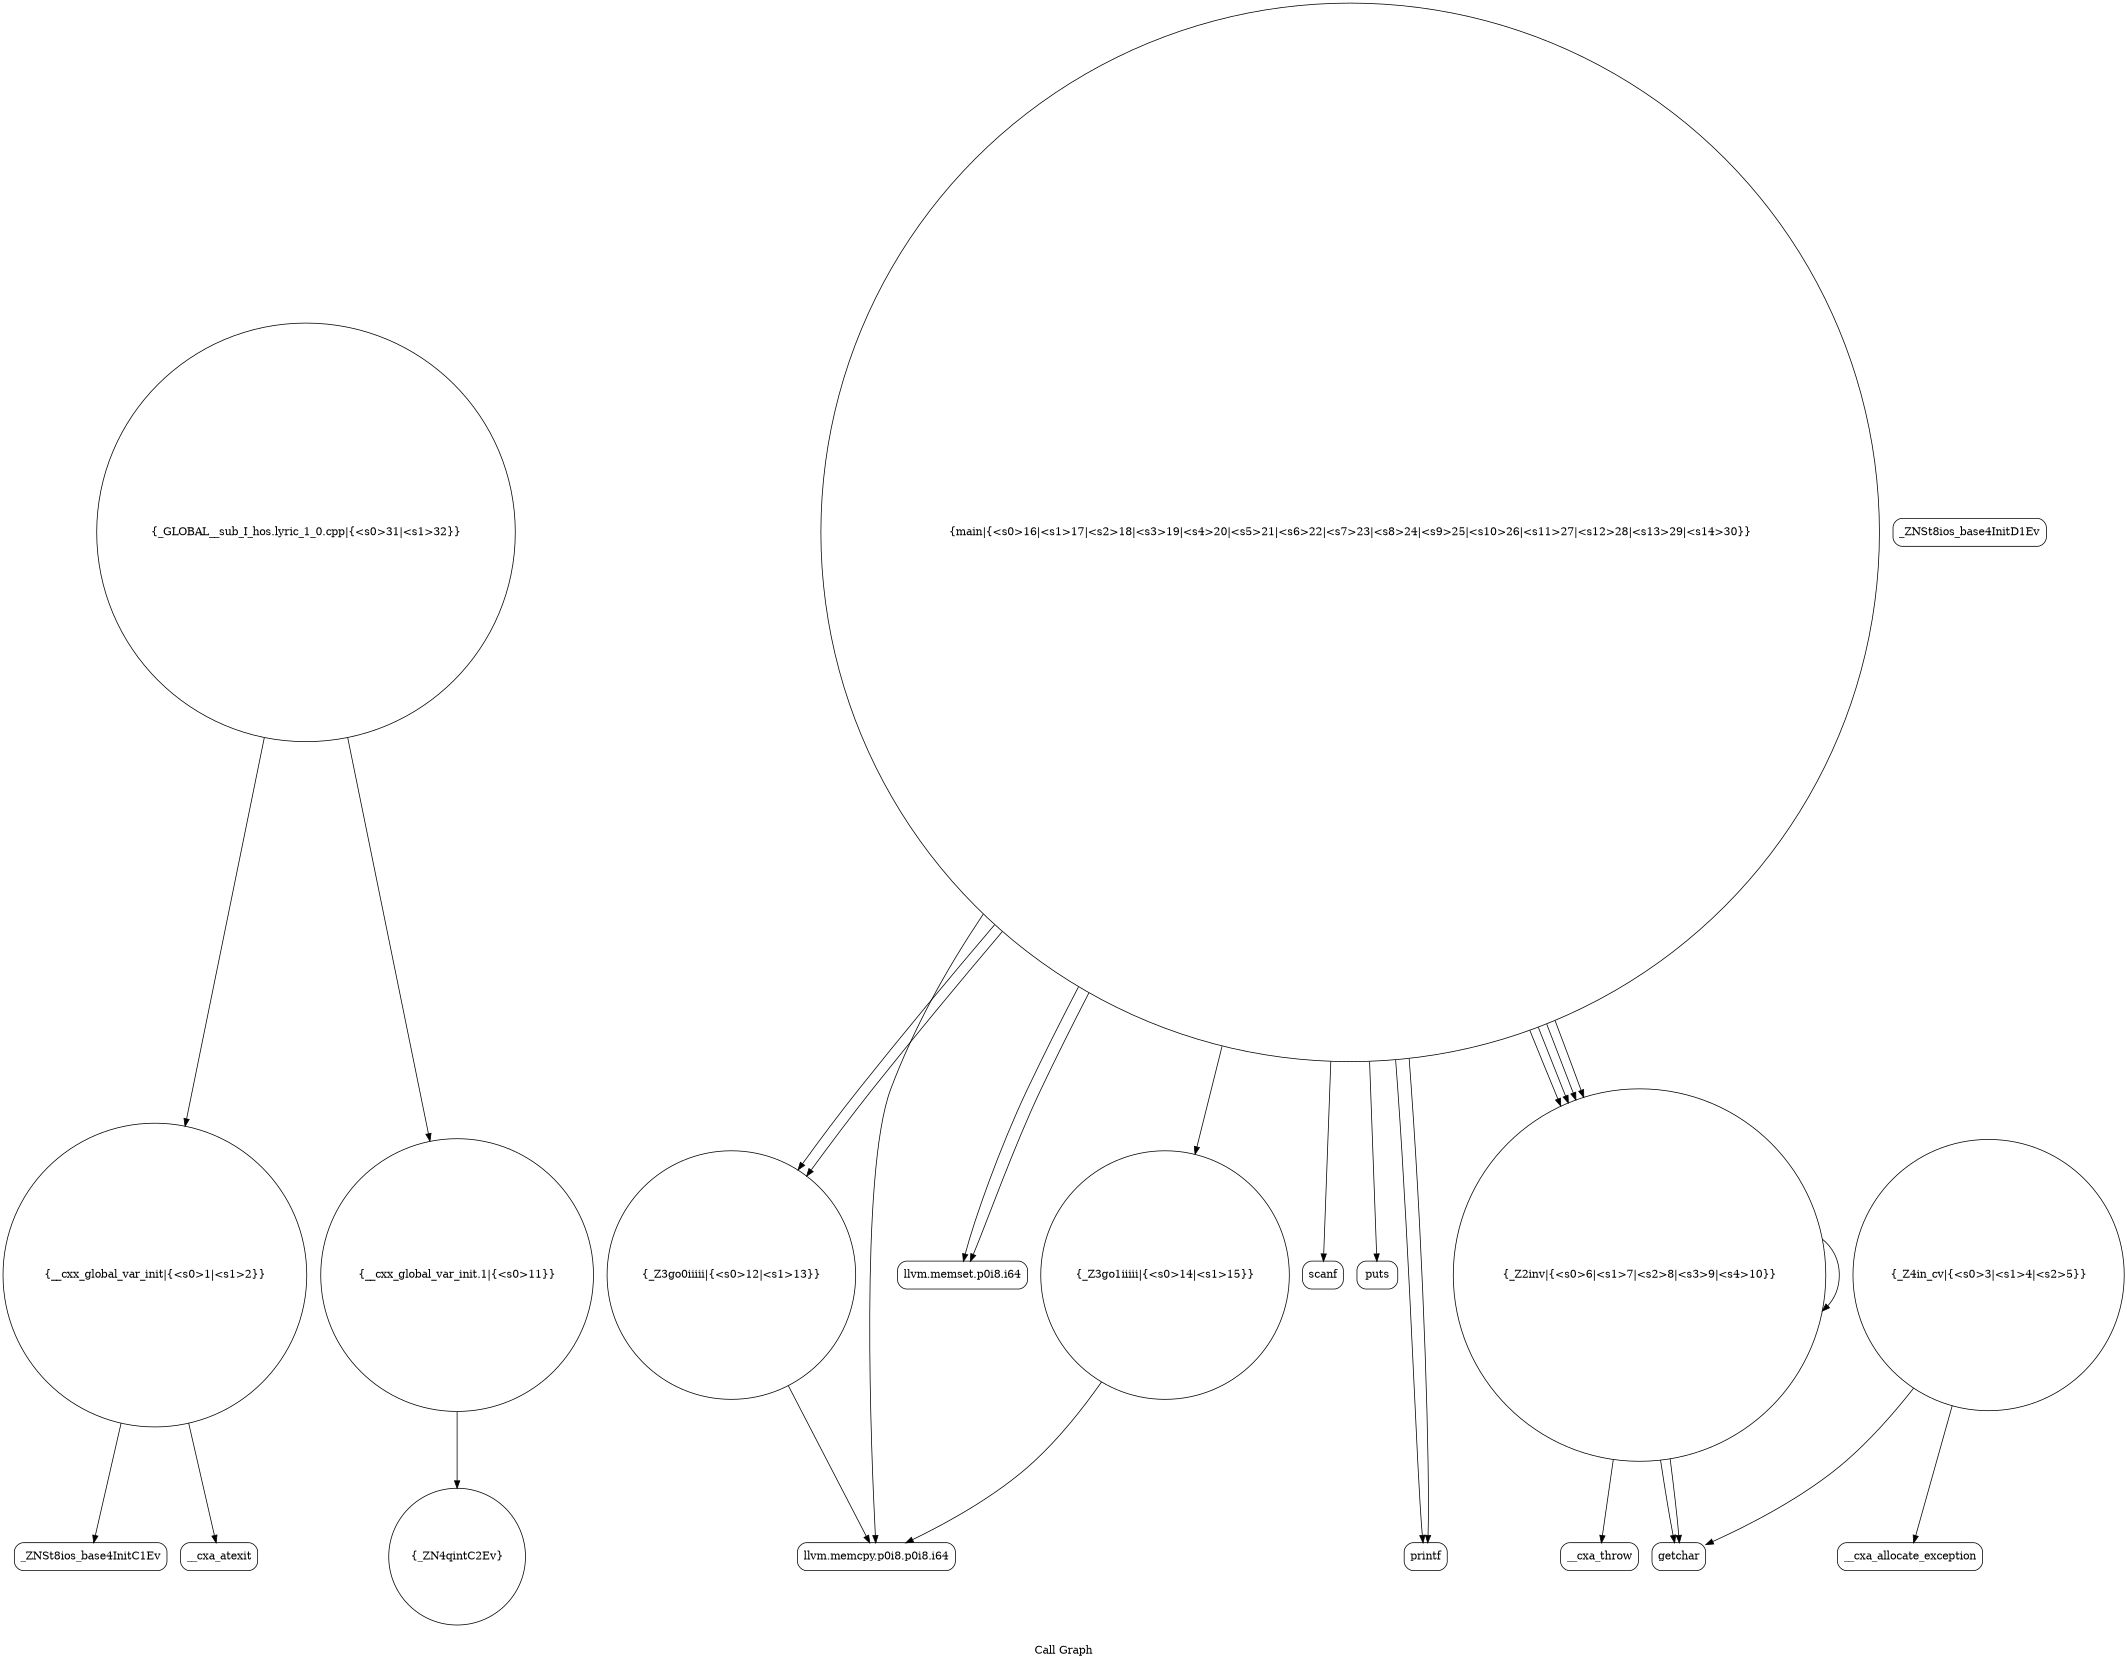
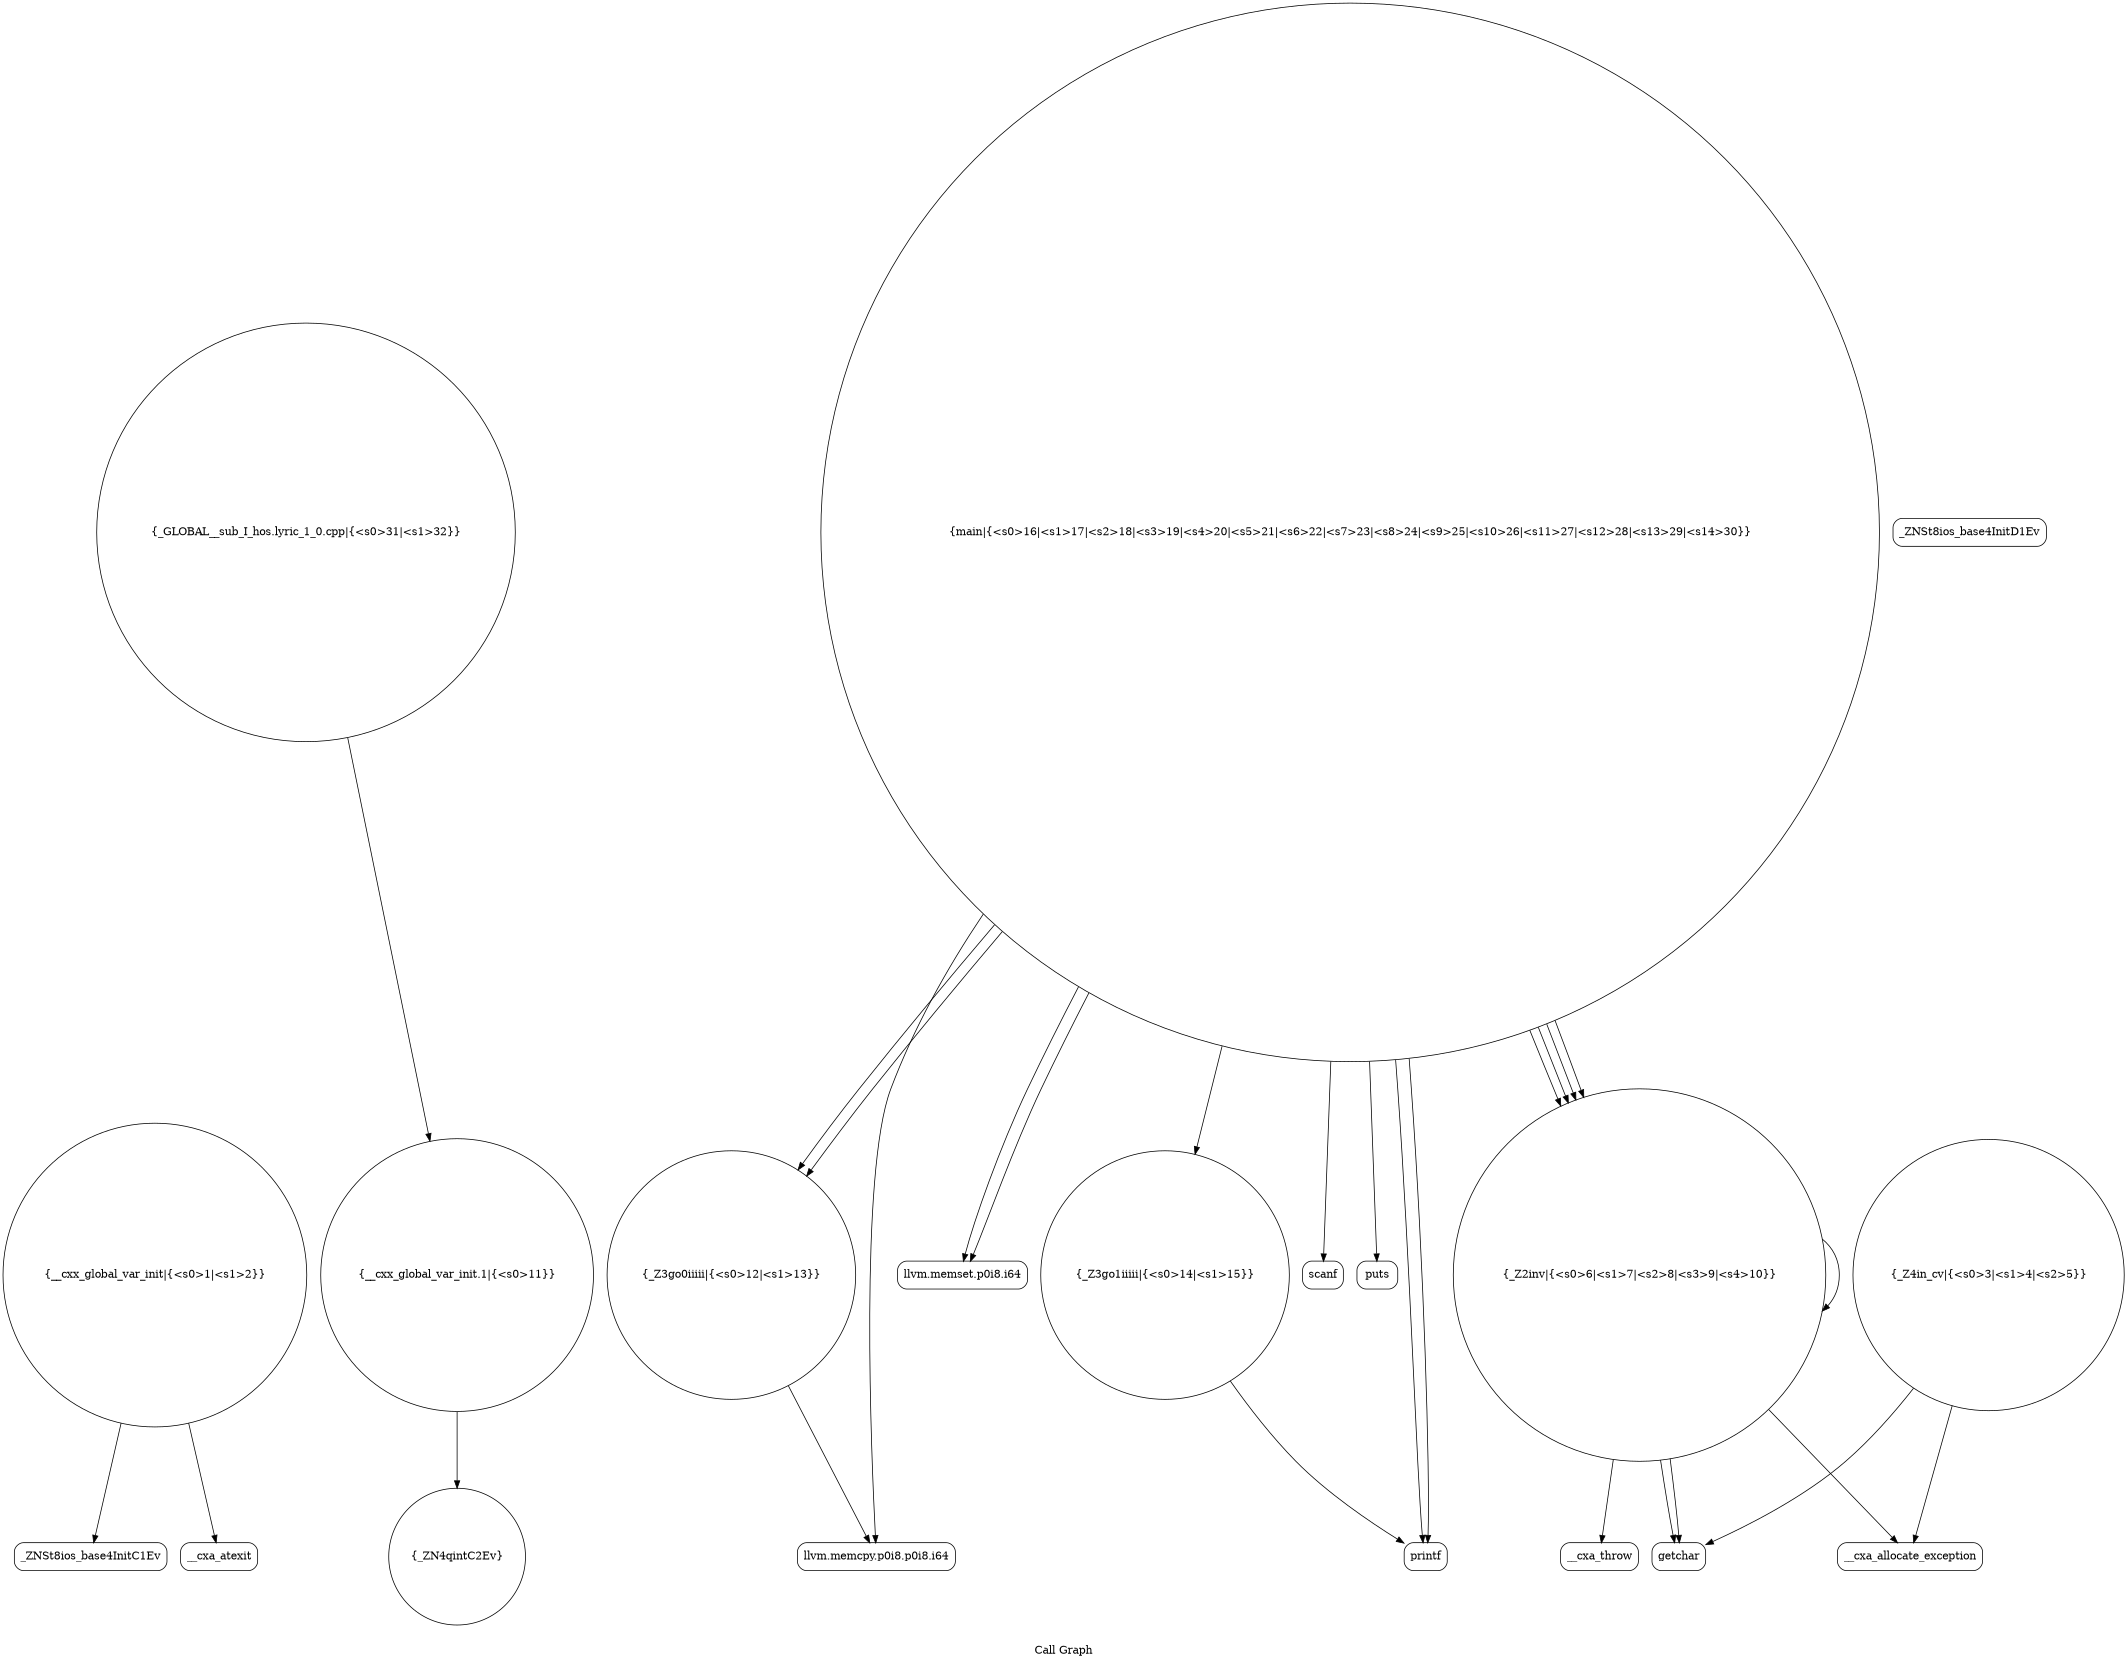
(225, 928) -> none
none -> (1827, 1470)
(1019, 1475) -> (1305, 1470)
